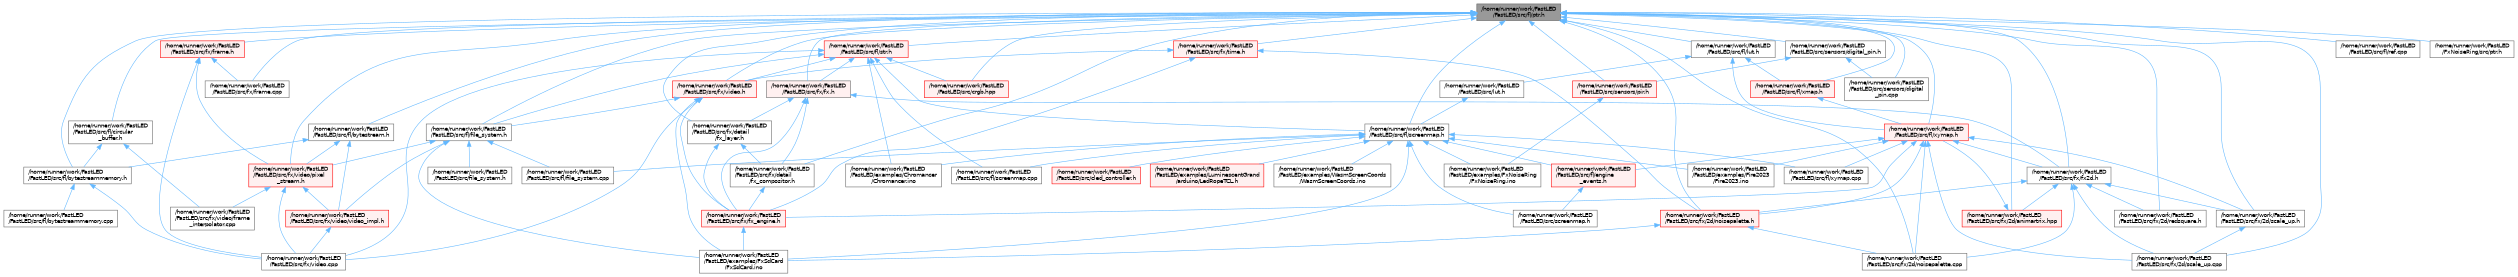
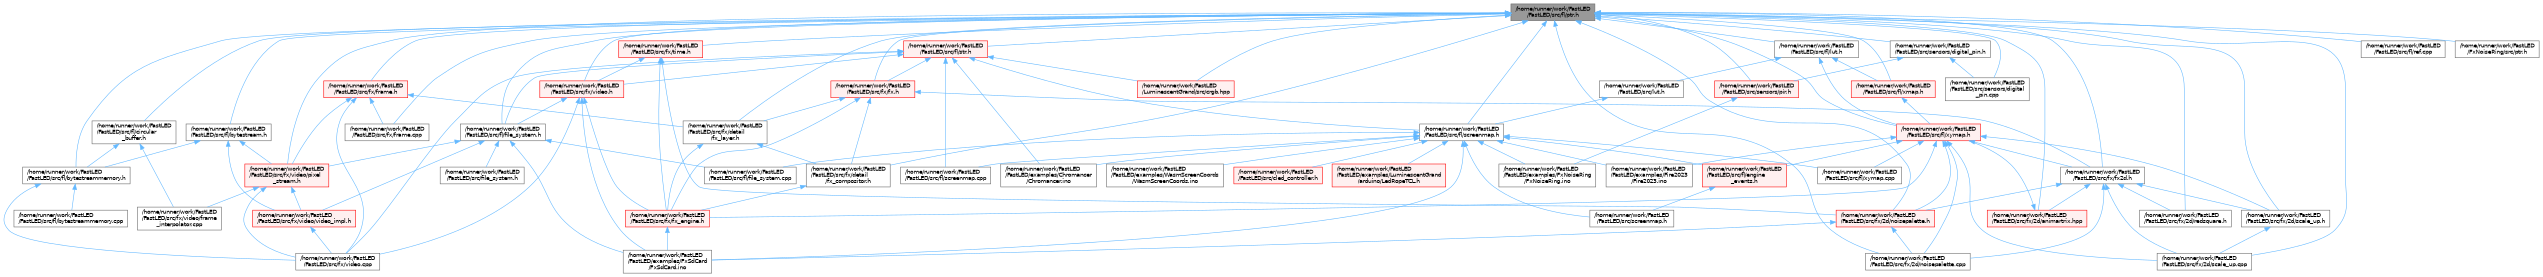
(809, 89) -> (873, 89)
(966, 89) -> (1186, 89)
none -> (555, 112)
